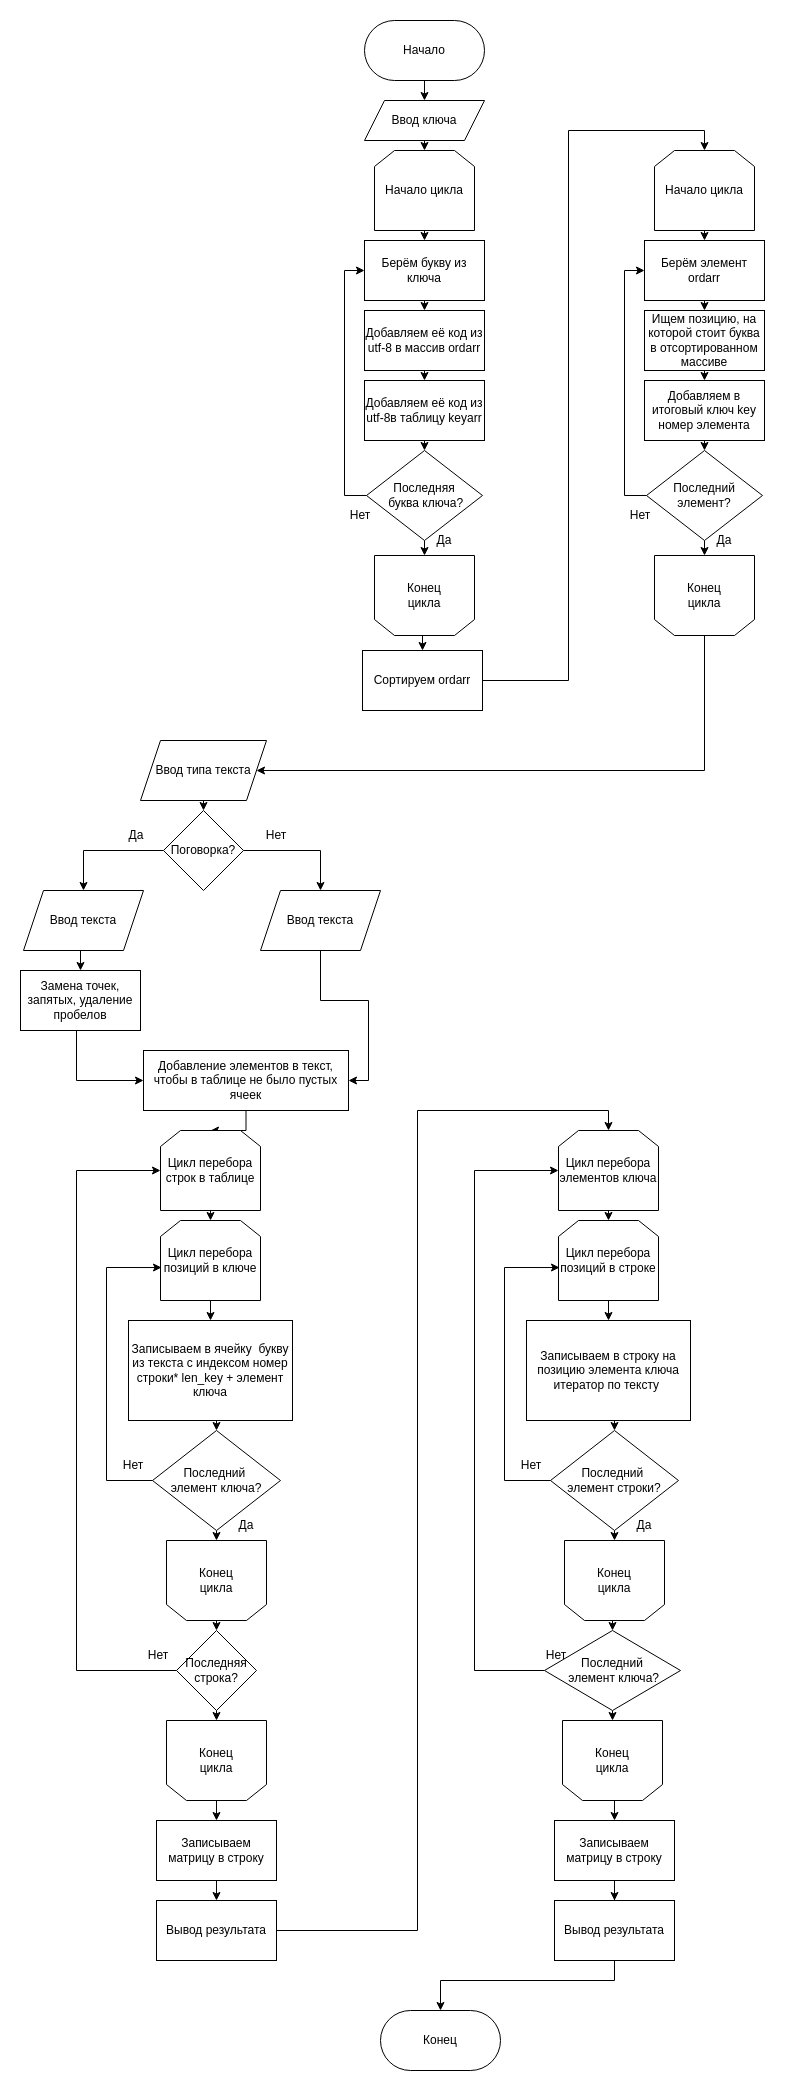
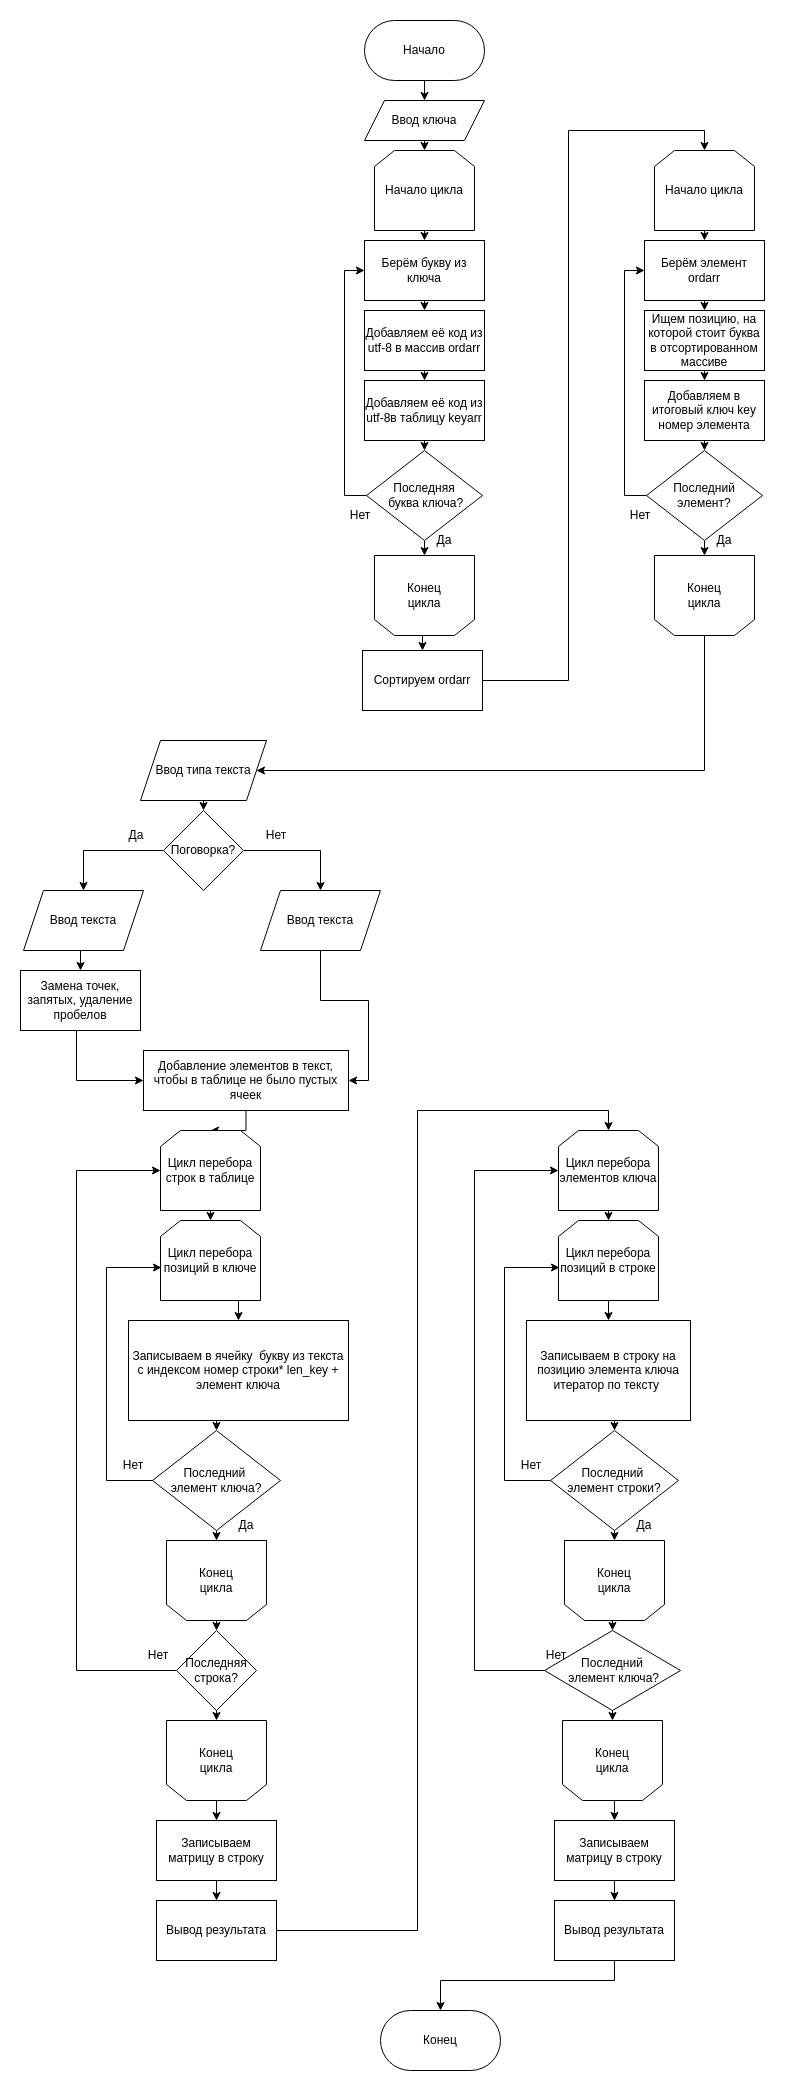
(211, 1371) -> (239, 1371)
